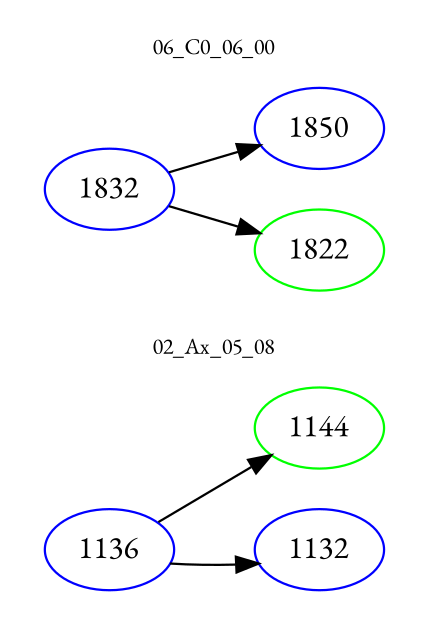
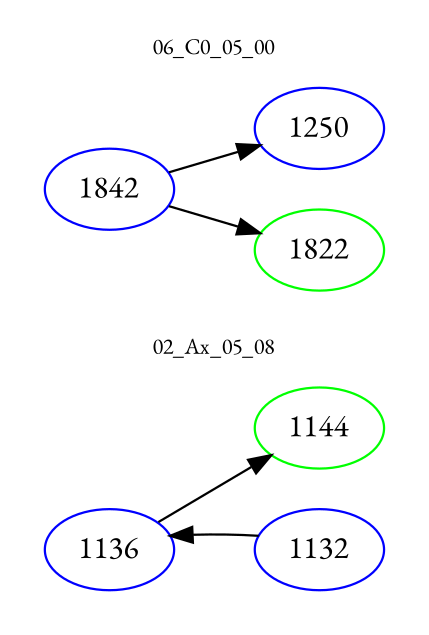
(214, 48) -> (214, 48)
(319, 128) -> (319, 128)
(109, 189) -> (109, 189)
(203, 565) -> (226, 535)
